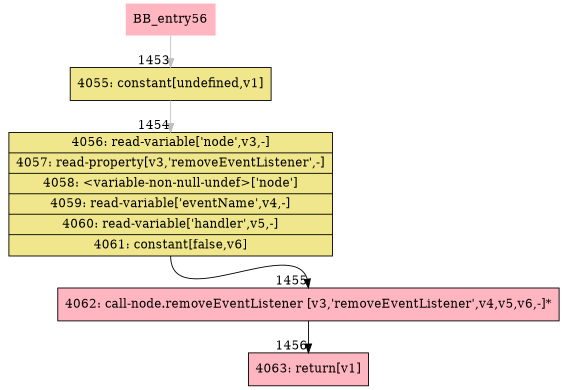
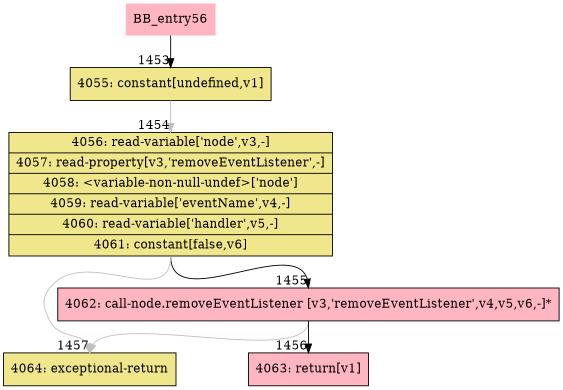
(171, 47) -> (171, 47)
none -> (90, 369)
